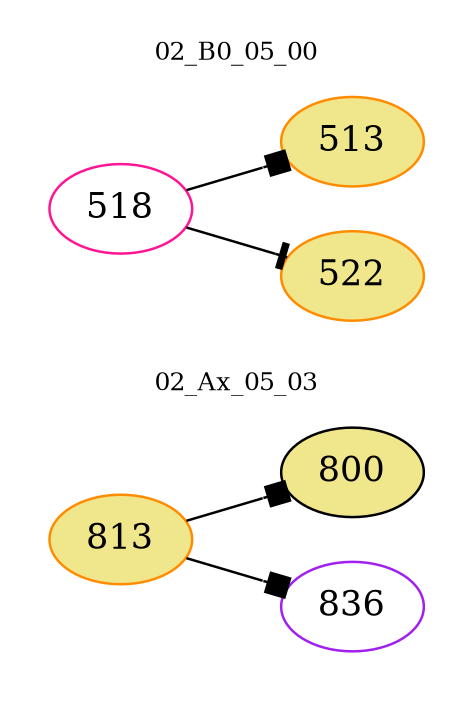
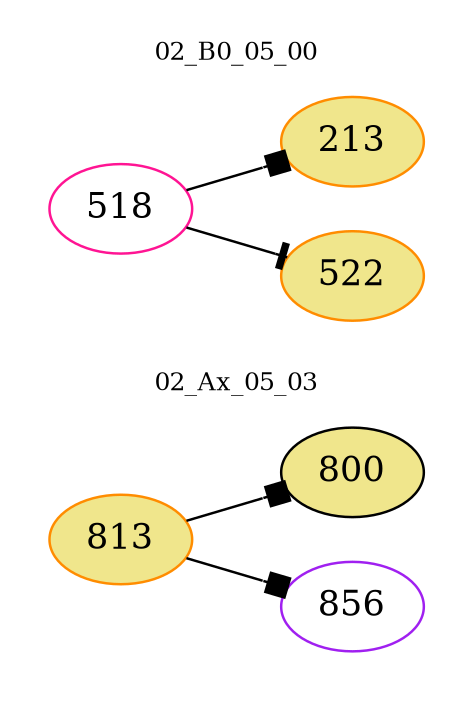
(353, 142) -> (353, 142)
(353, 607) -> (353, 607)
